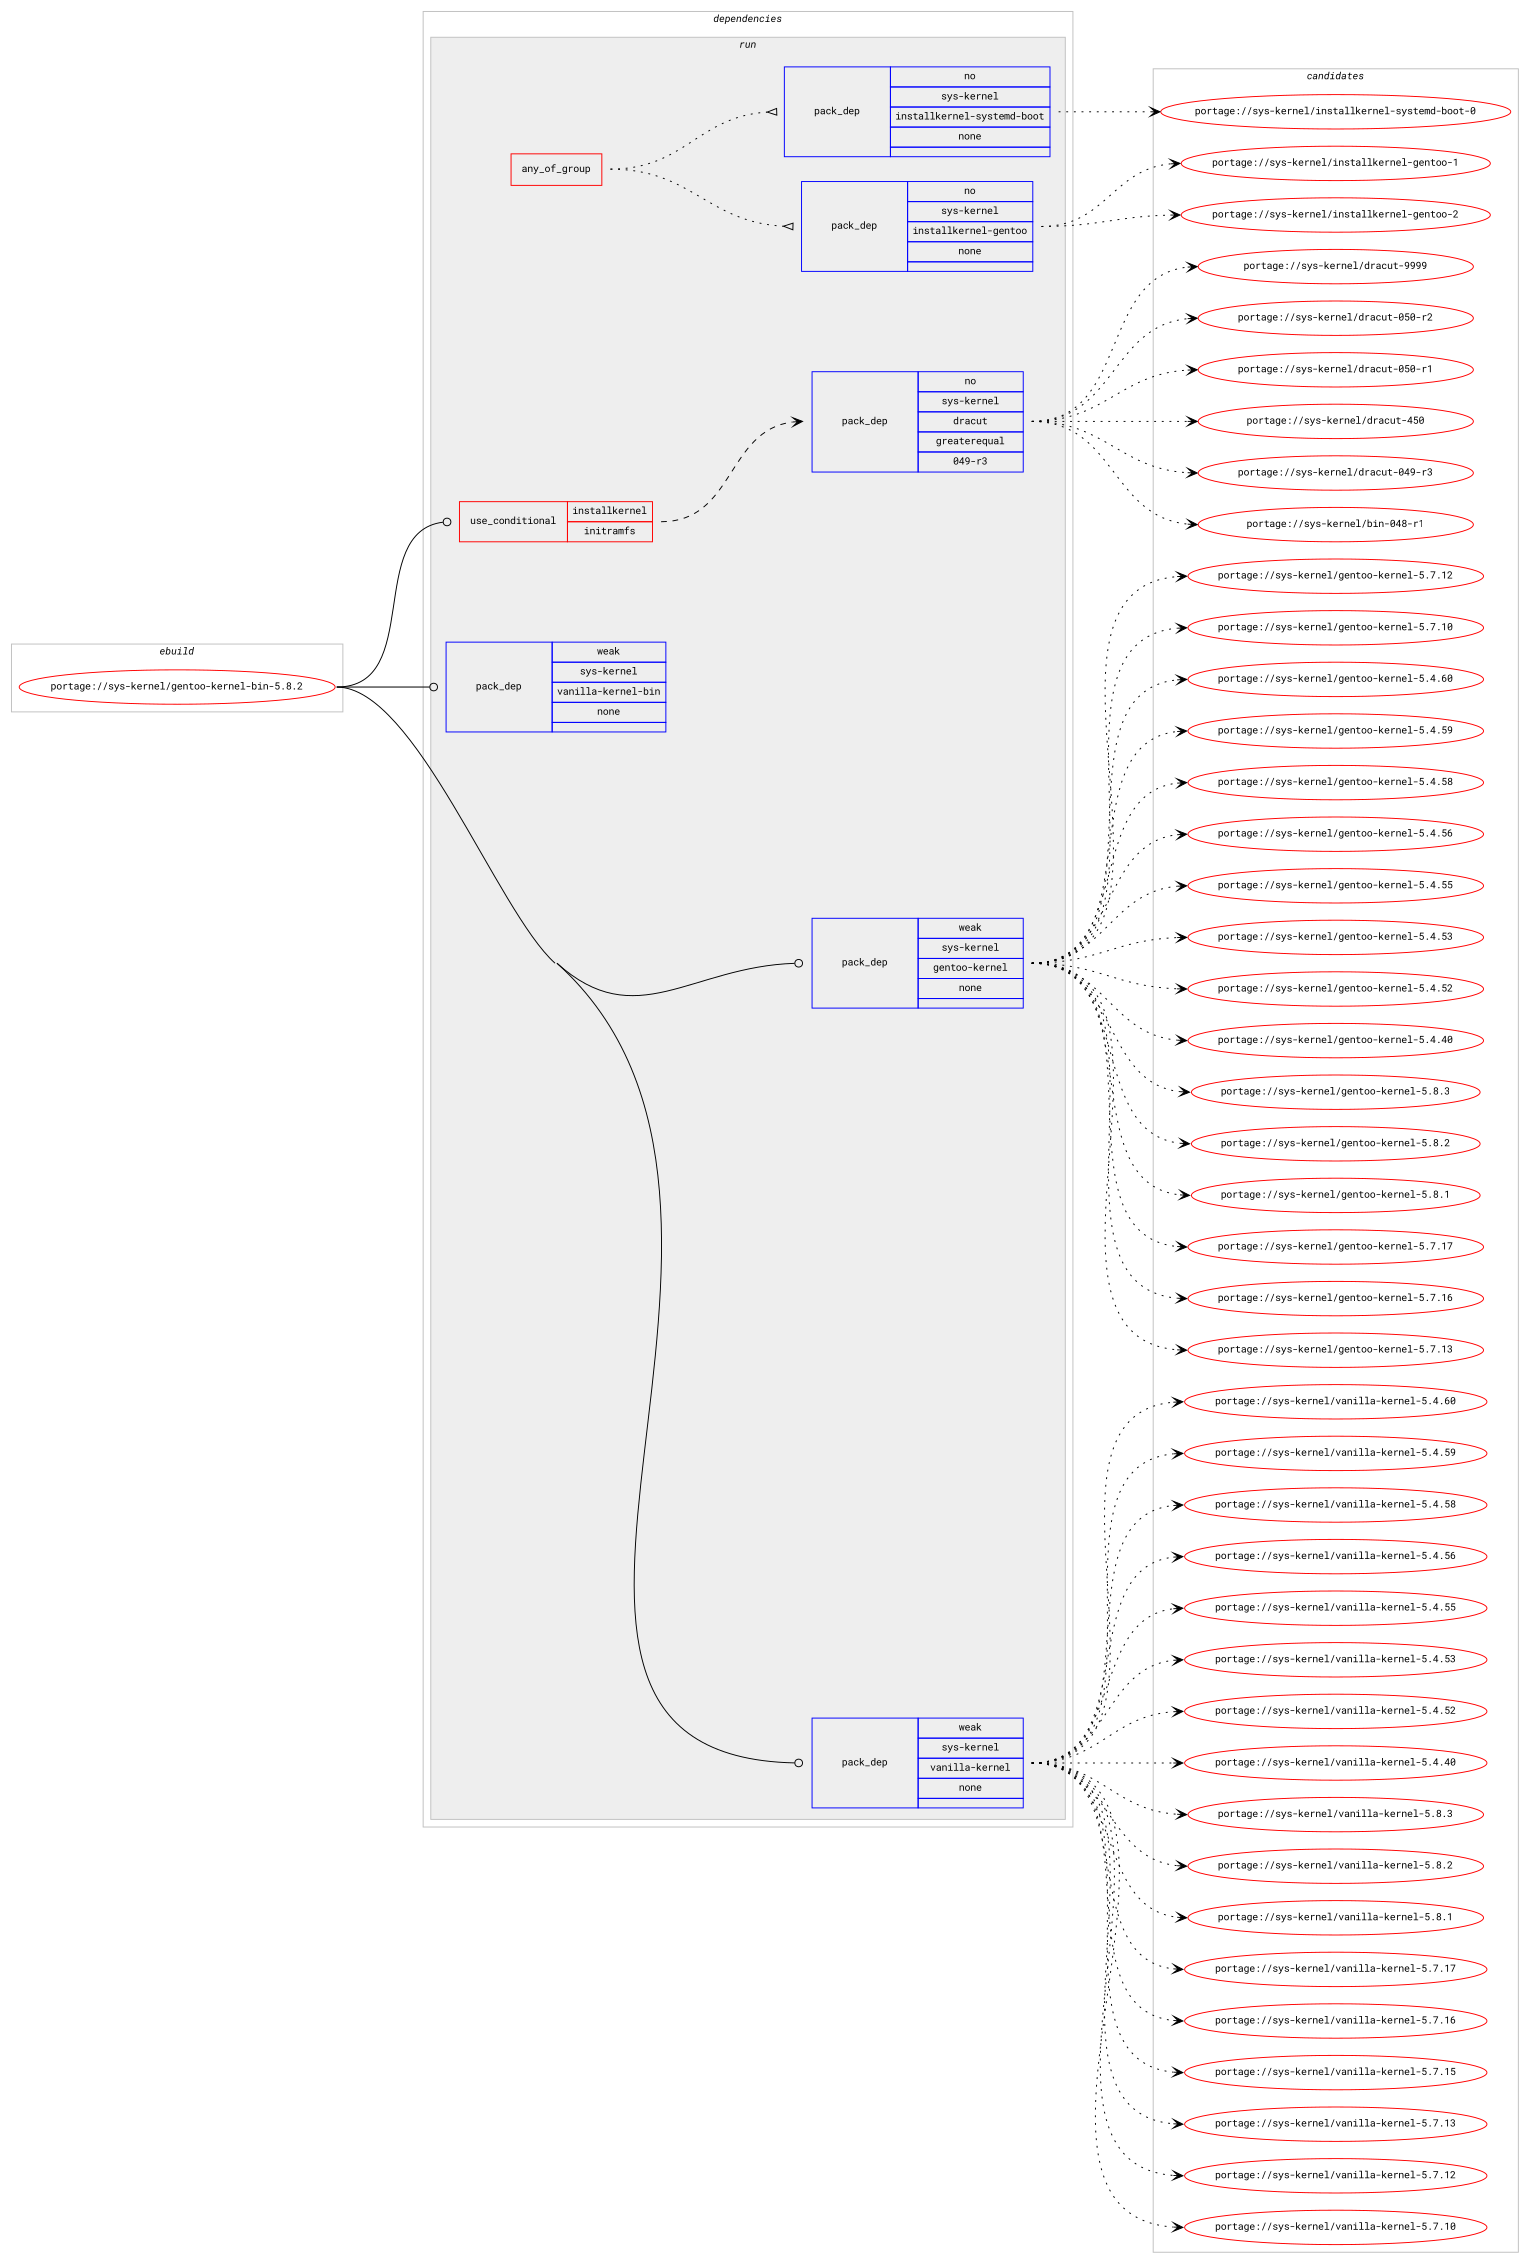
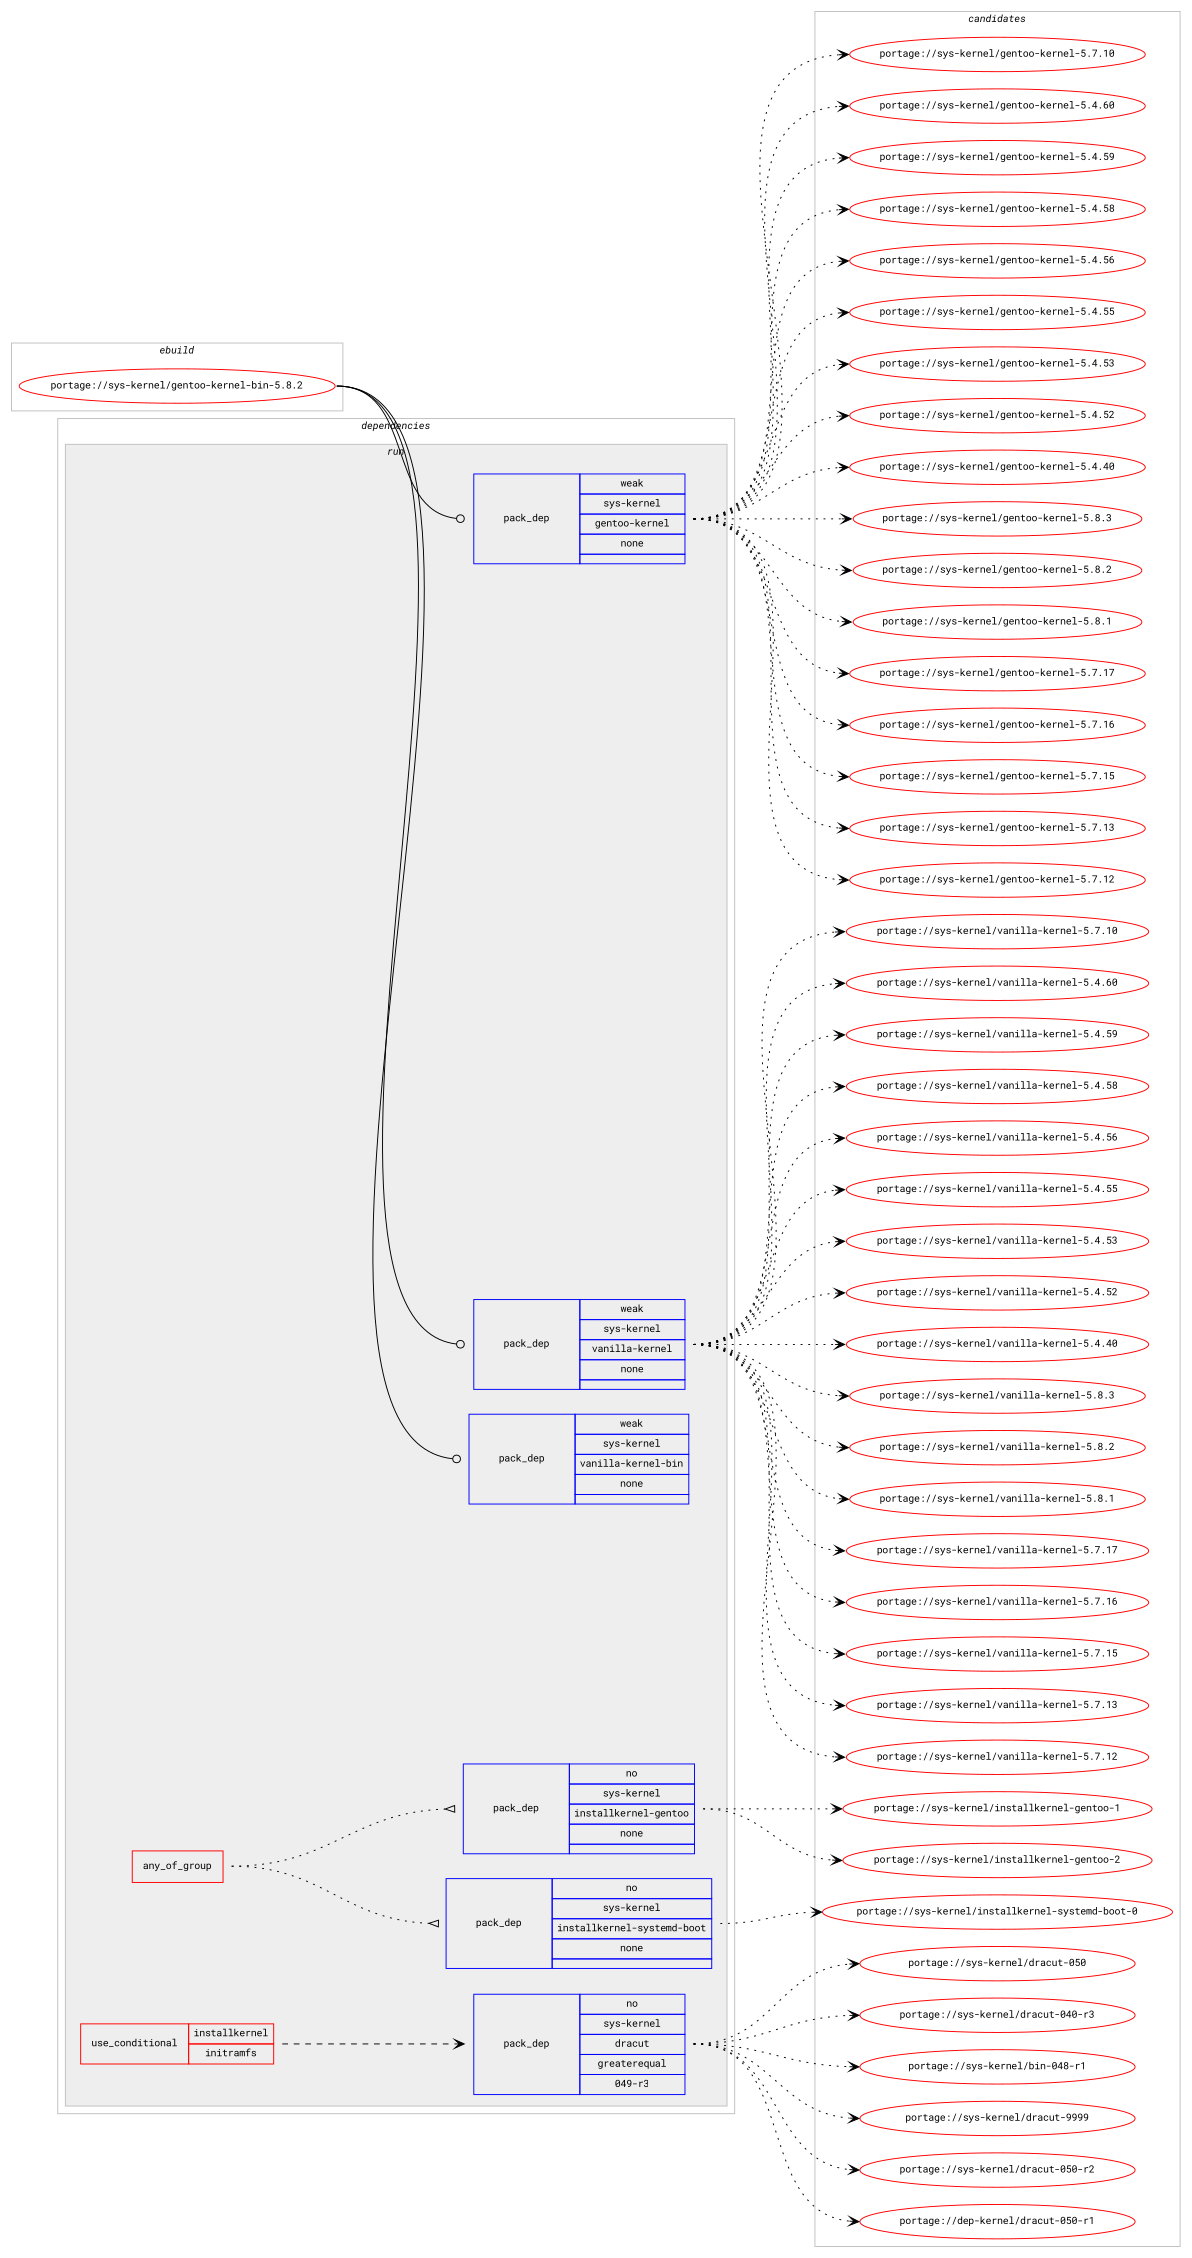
(1336, 370) -> (998, 2222)
(1336, 421) -> (998, 1964)
(1336, 473) -> (998, 2015)
(393, 608) -> none
none -> (998, 777)
